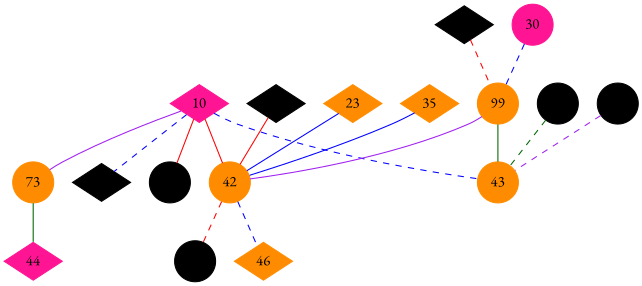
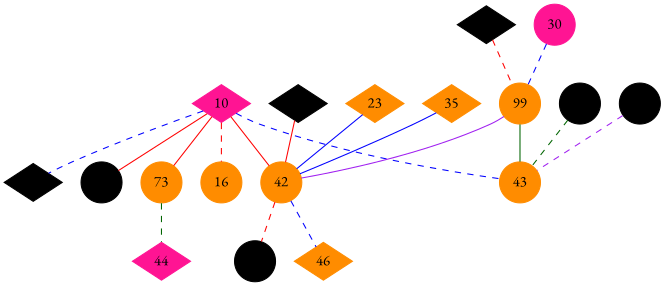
(114, 137) -> (193, 141)
none -> (221, 182)
(33, 223) -> (161, 223)
